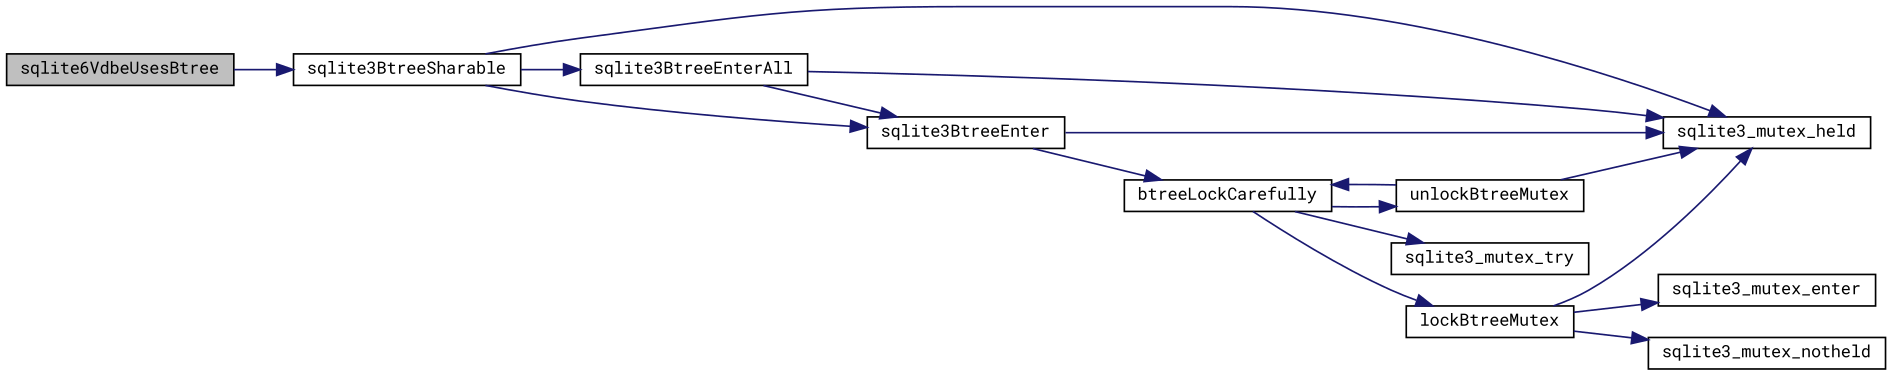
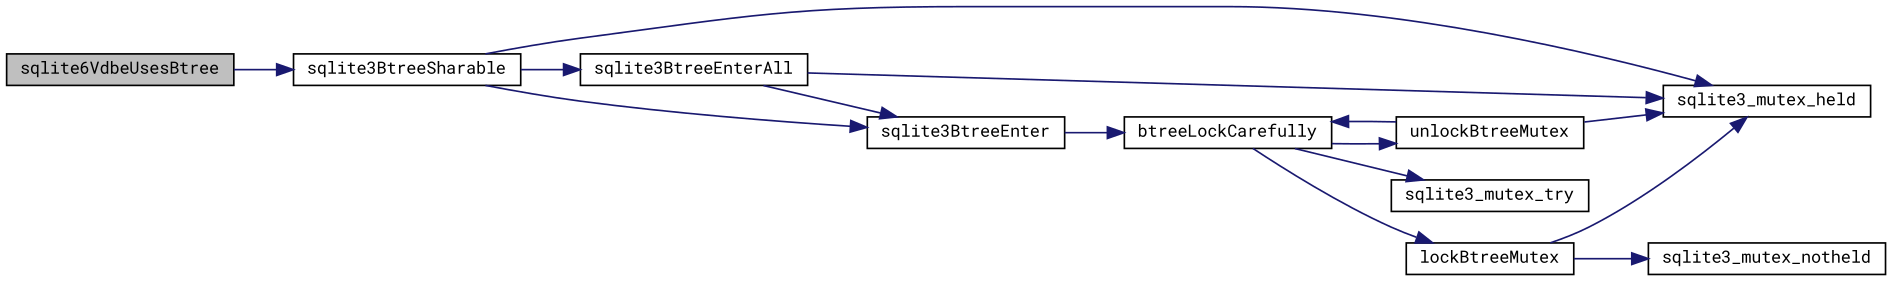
(1356, 133) -> none
(1767, 290) -> none
